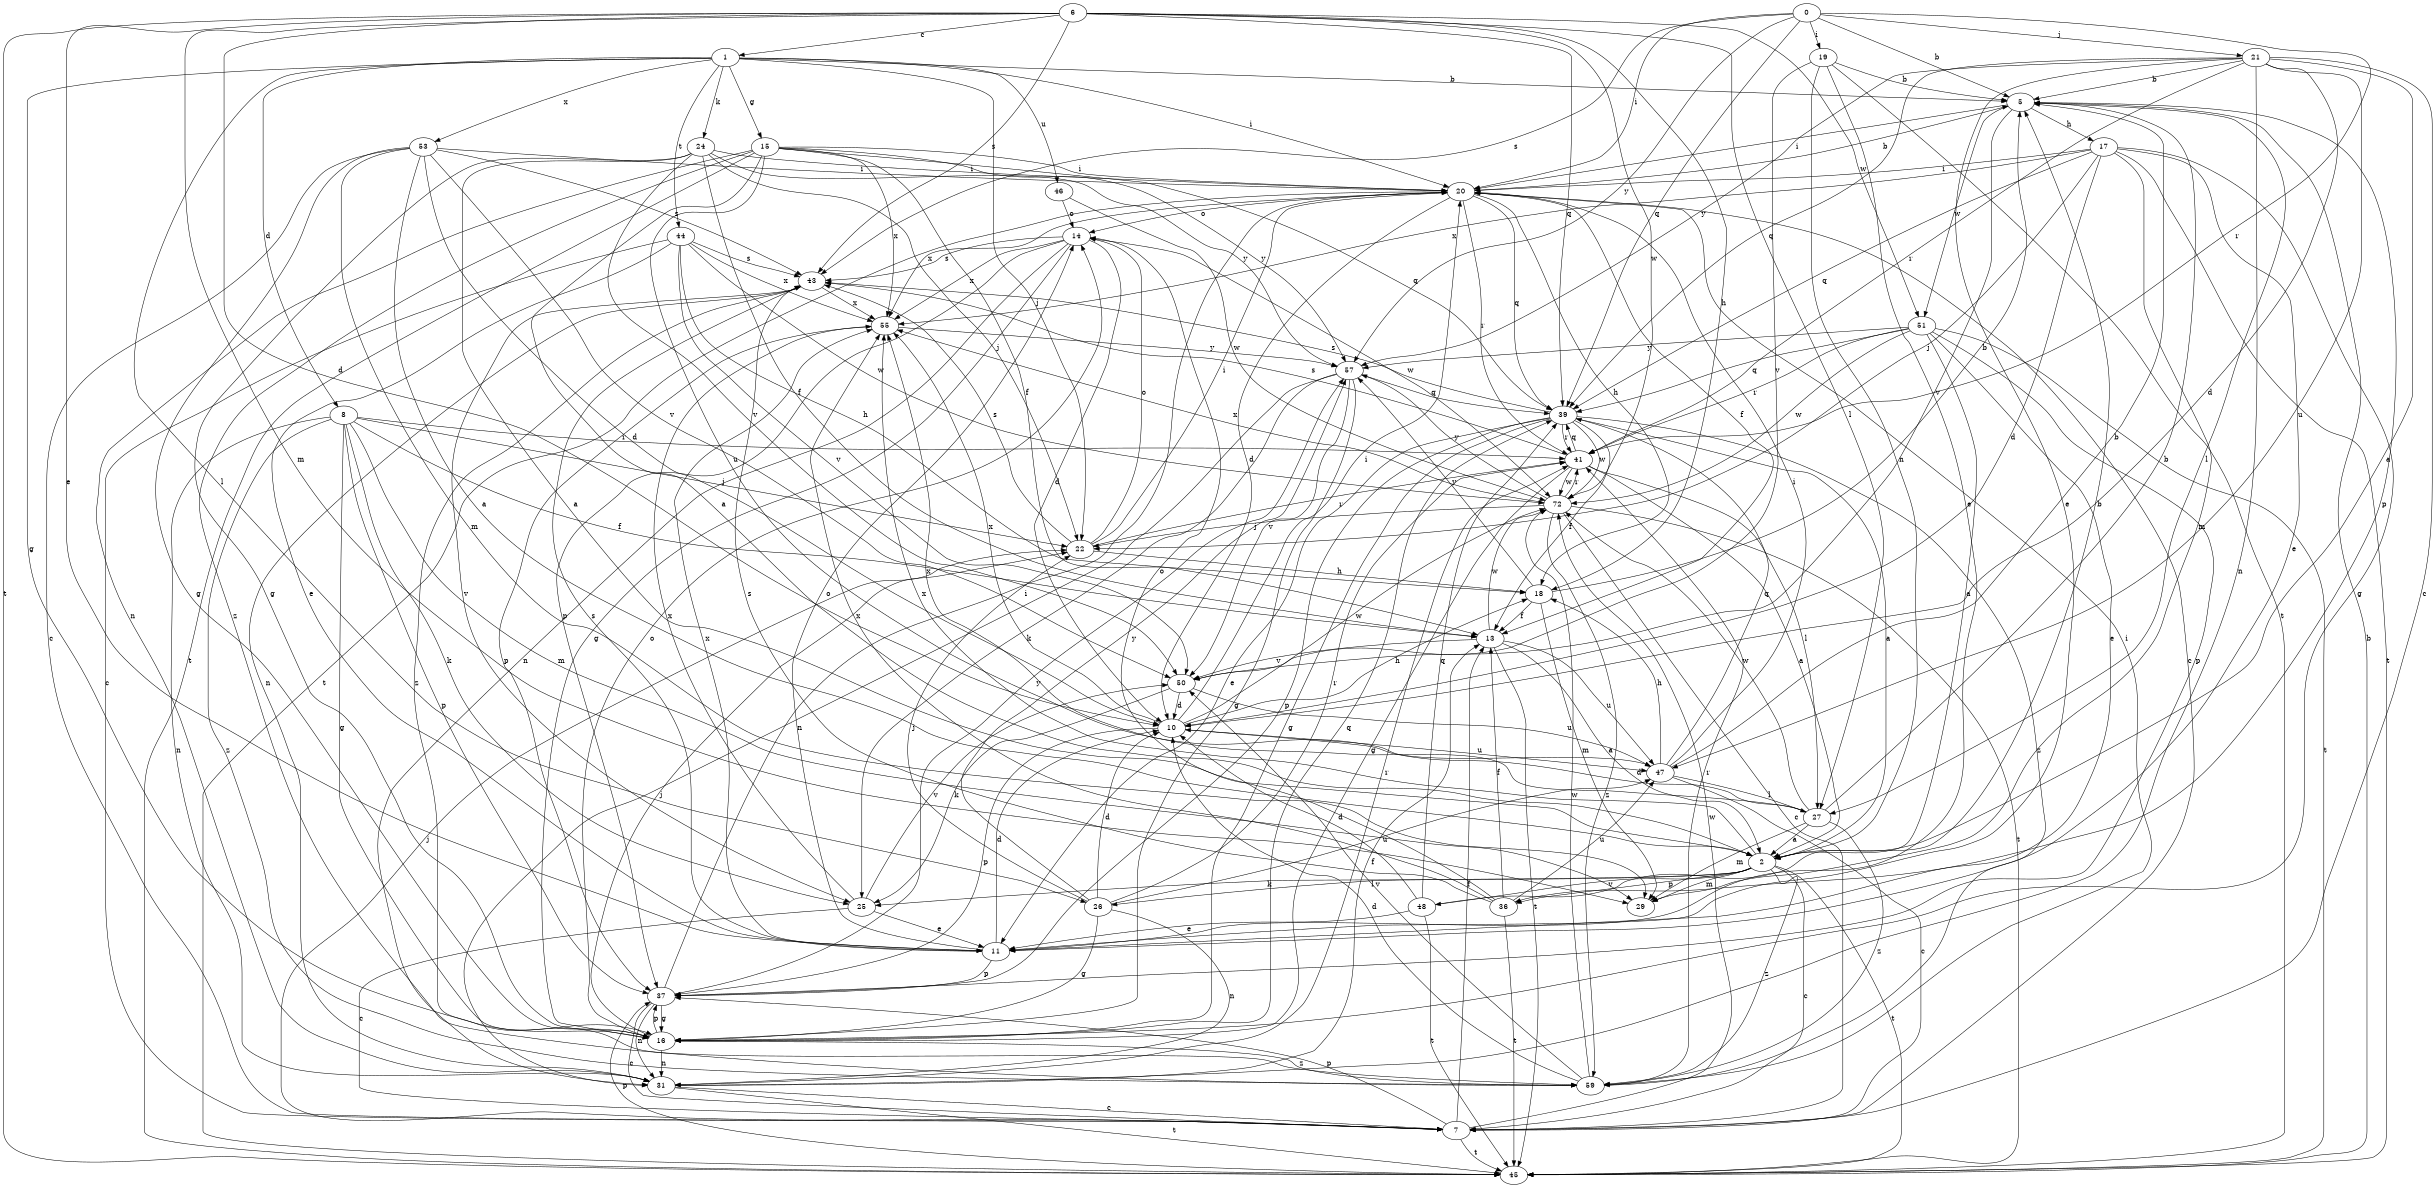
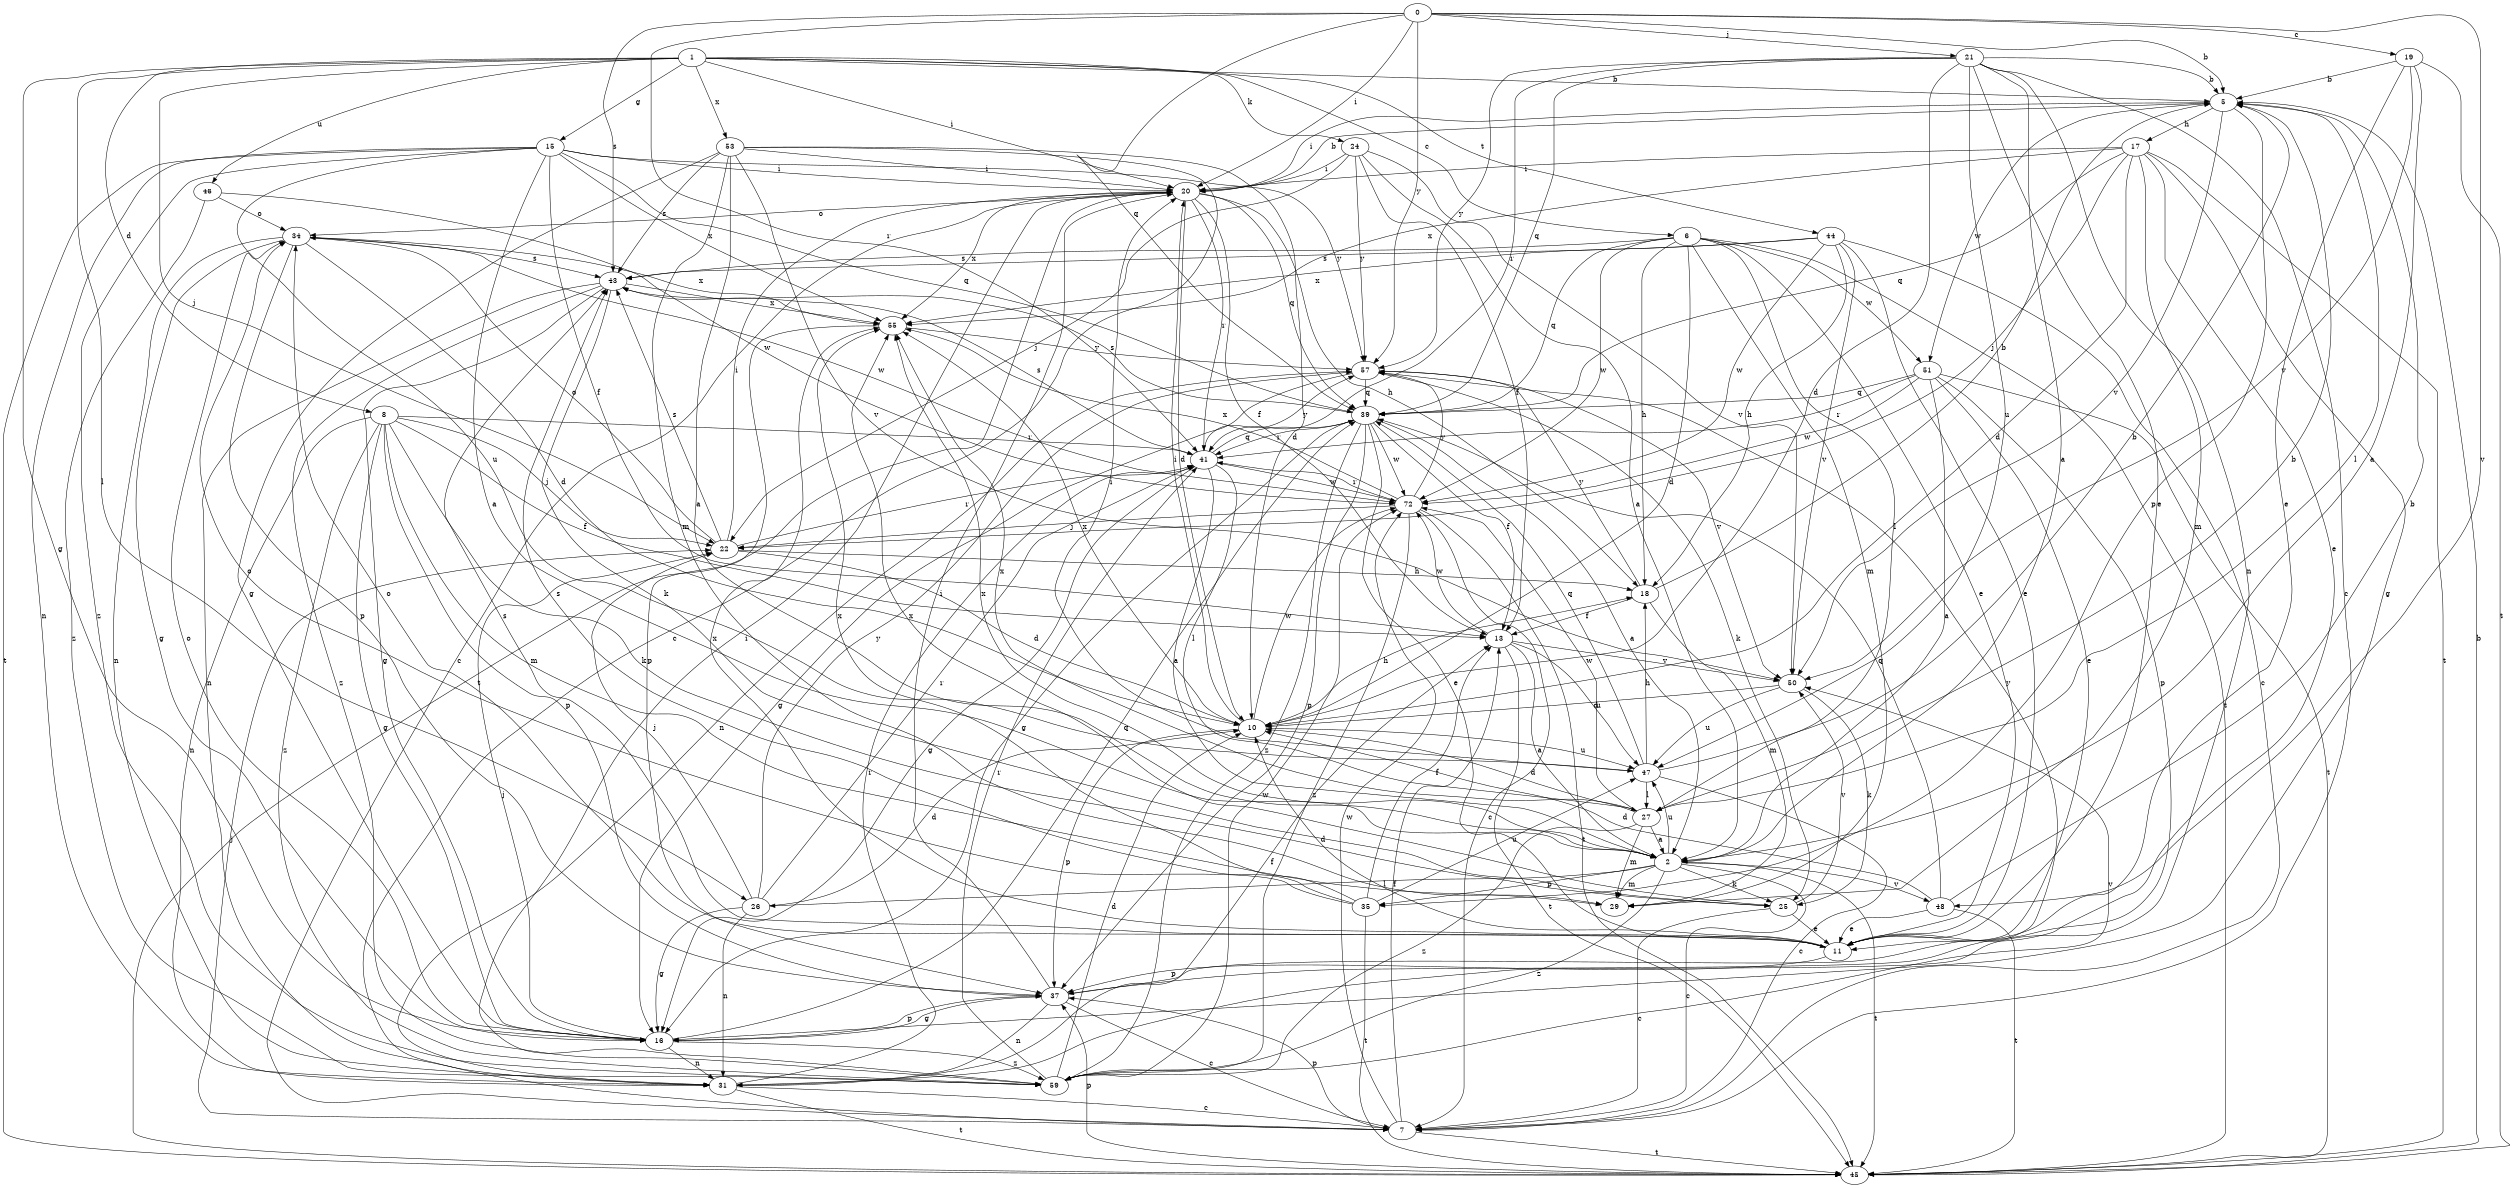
(902, 35) -> (1256, 84)
(1817, 35) -> (2297, 35)
none -> (2481, 87)
(1077, 236) -> (297, 236)
(1638, 345) -> (1276, 424)
(1902, 460) -> (2372, 460)
(218, 525) -> (379, 623)
(466, 594) -> (666, 594)
none -> (978, 617)
(1391, 834) -> (1667, 818)
(1504, 907) -> (1366, 907)
none -> (201, 983)
